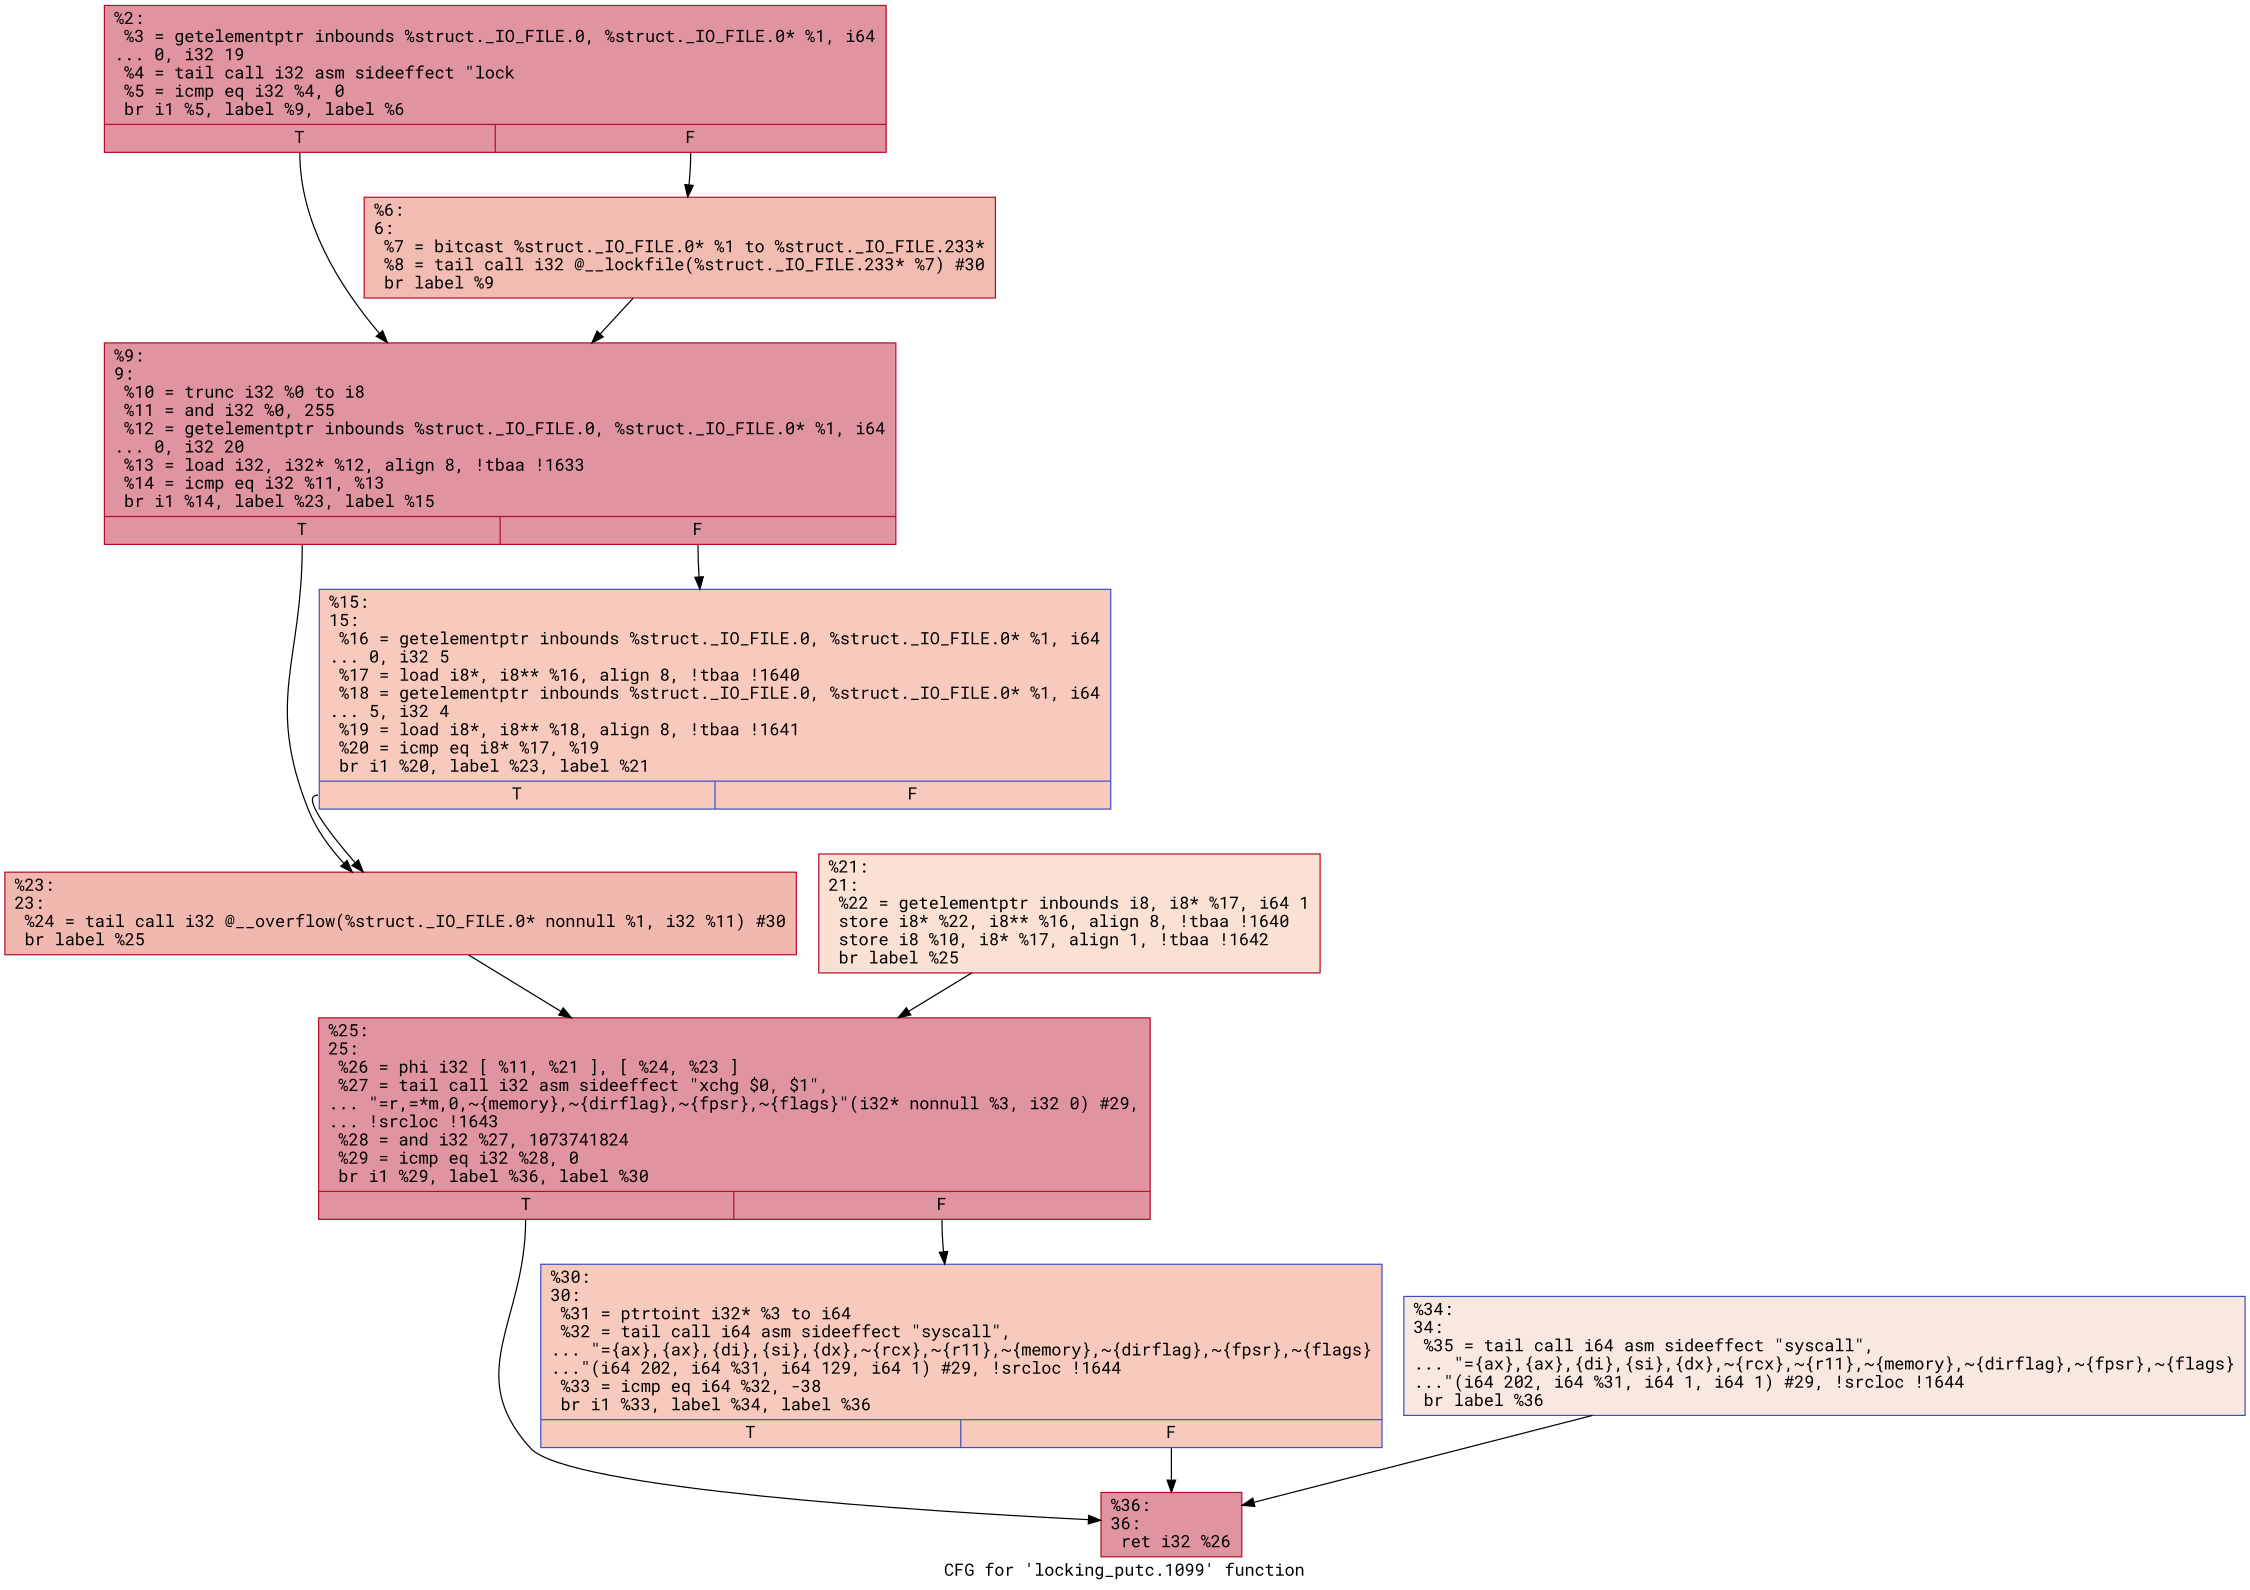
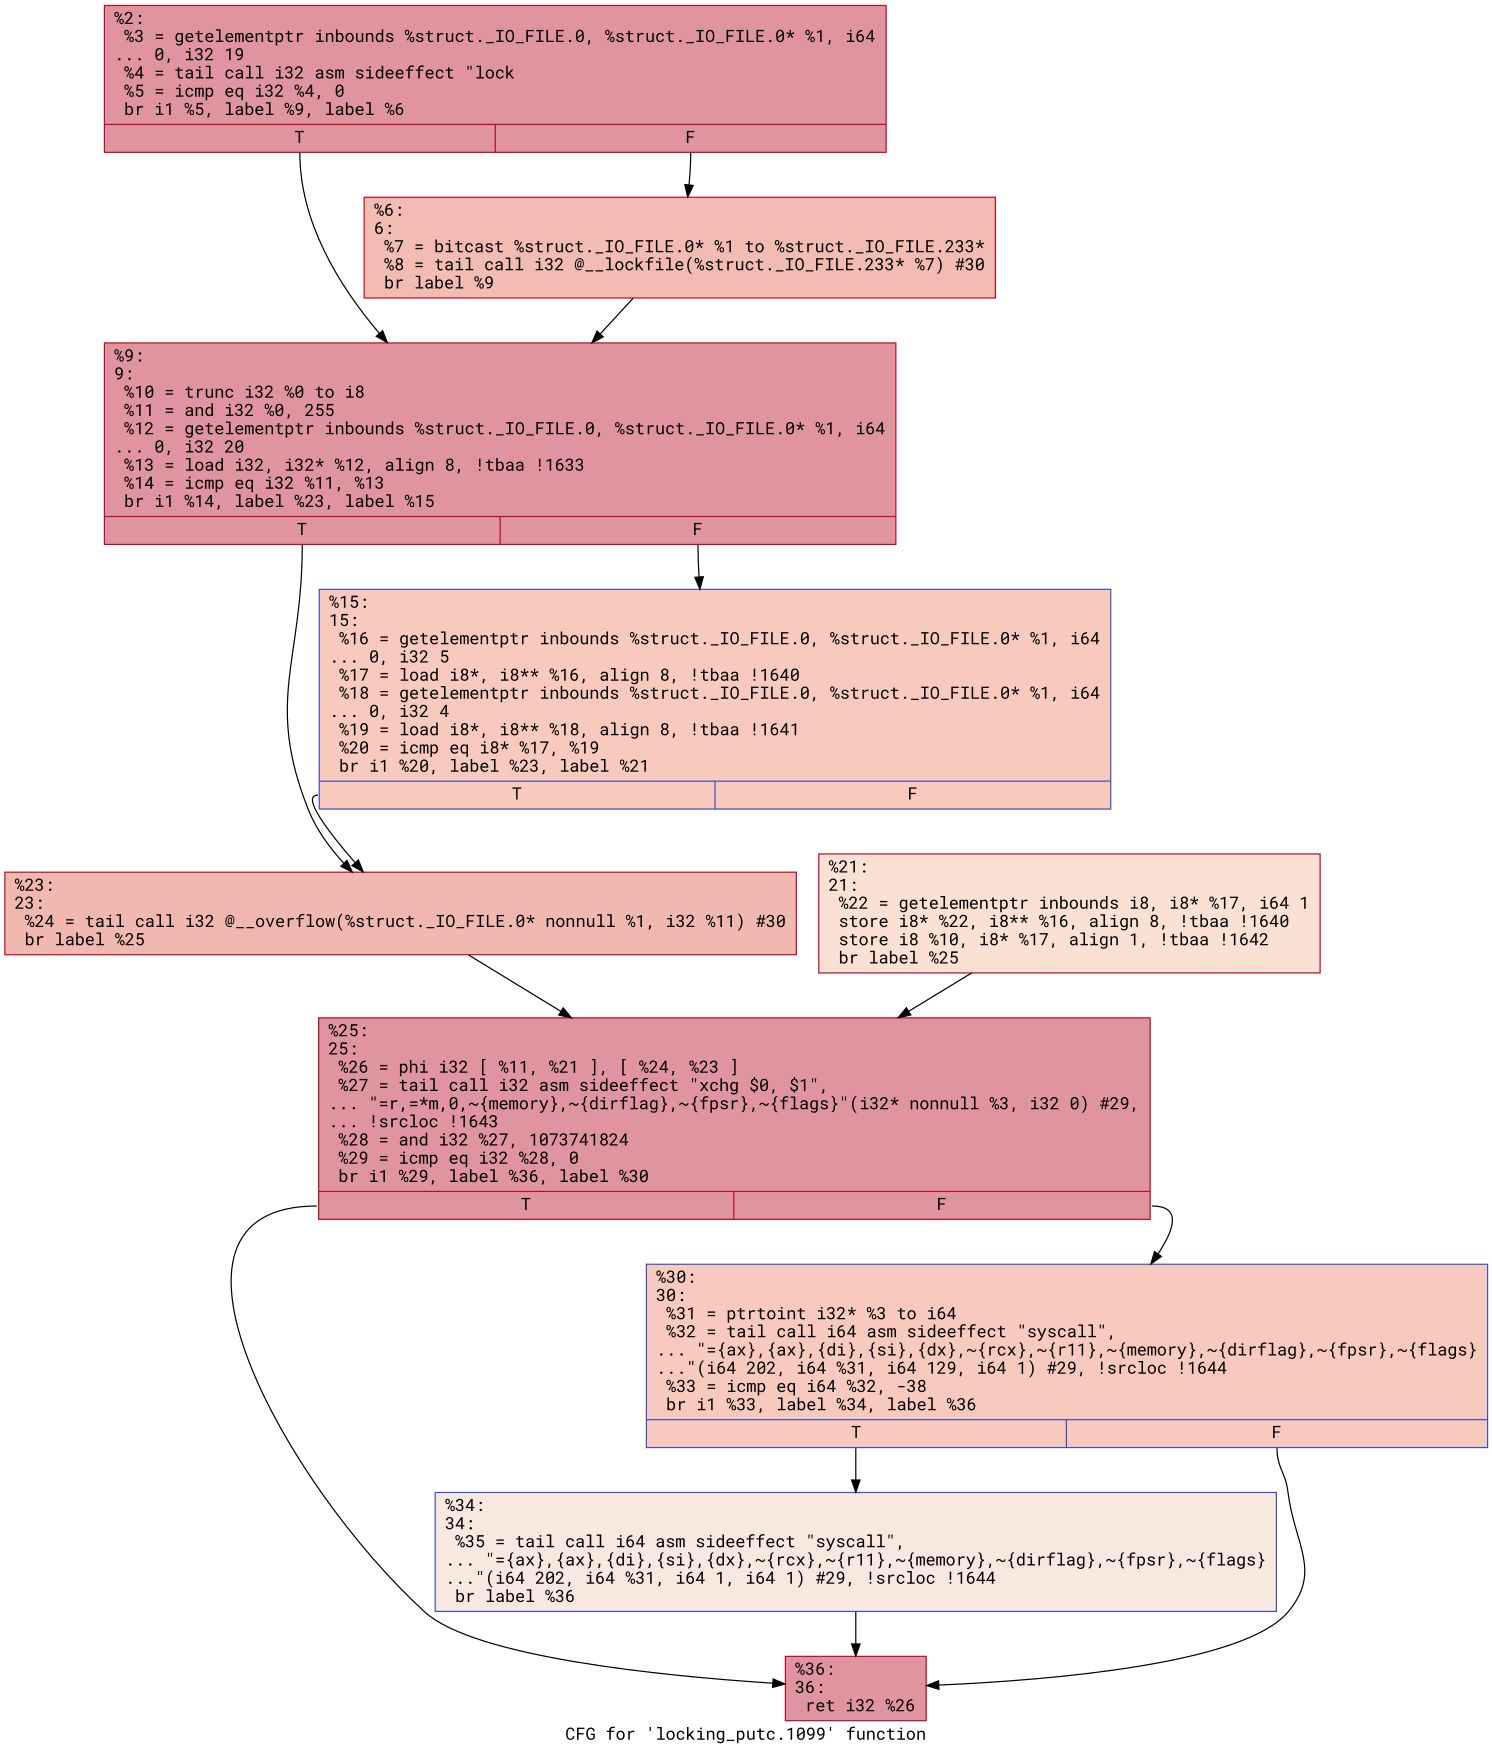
(390, 712) -> (390, 712)
none -> (856, 1464)
